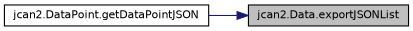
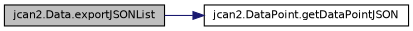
(223, 15) -> (179, 15)
